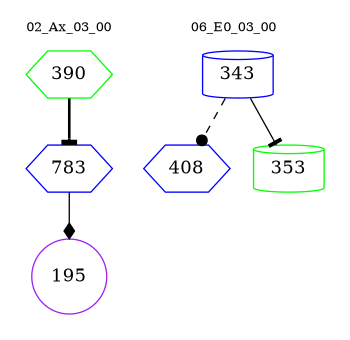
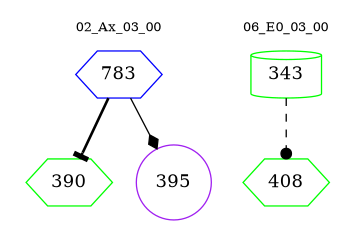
(238, 74) -> (286, 74)
(69, 118) -> (96, 125)
(187, 169) -> (286, 182)
(289, 169) -> none
(69, 277) -> (174, 182)
